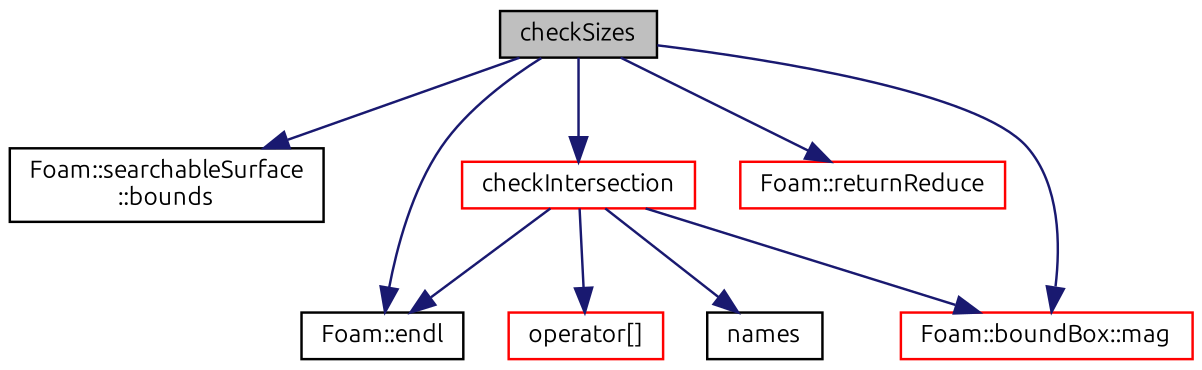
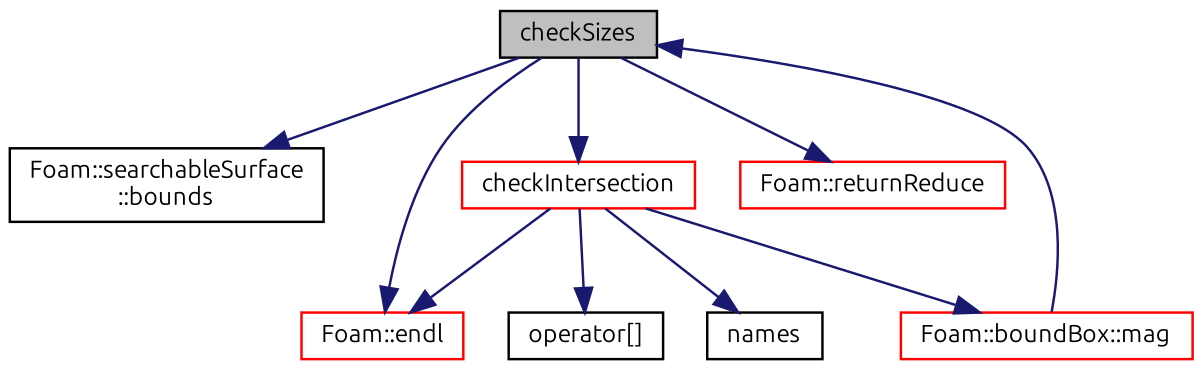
(920, 94) -> (944, 103)
(382, 336) -> (382, 336)
(586, 336) -> (586, 336)
